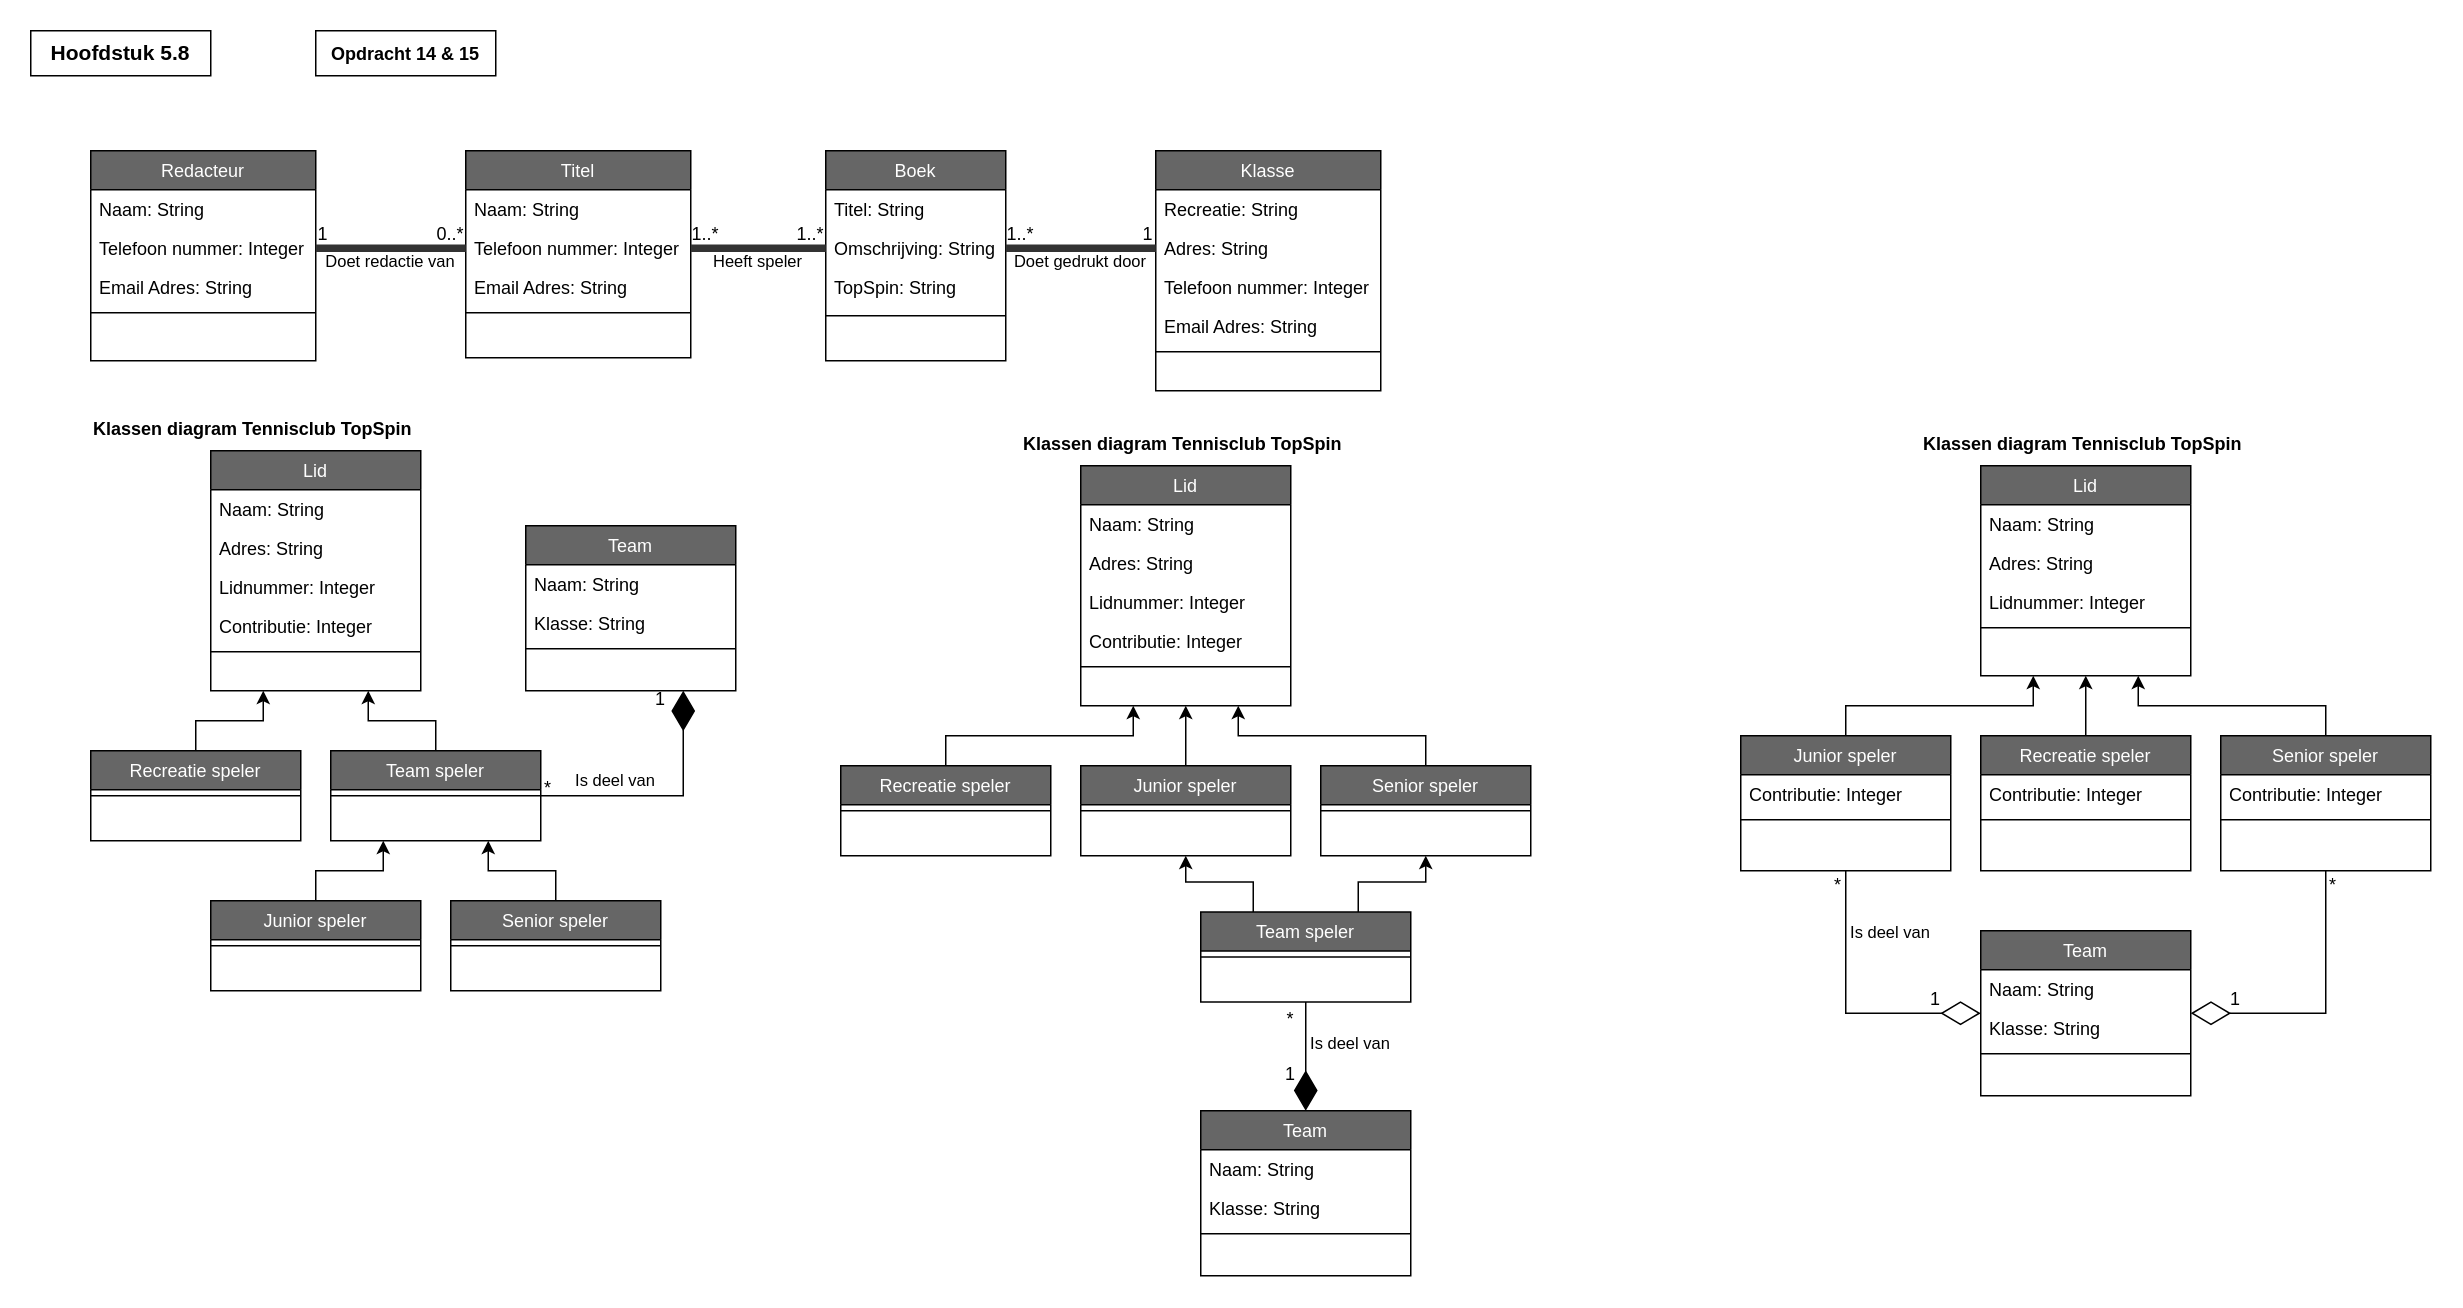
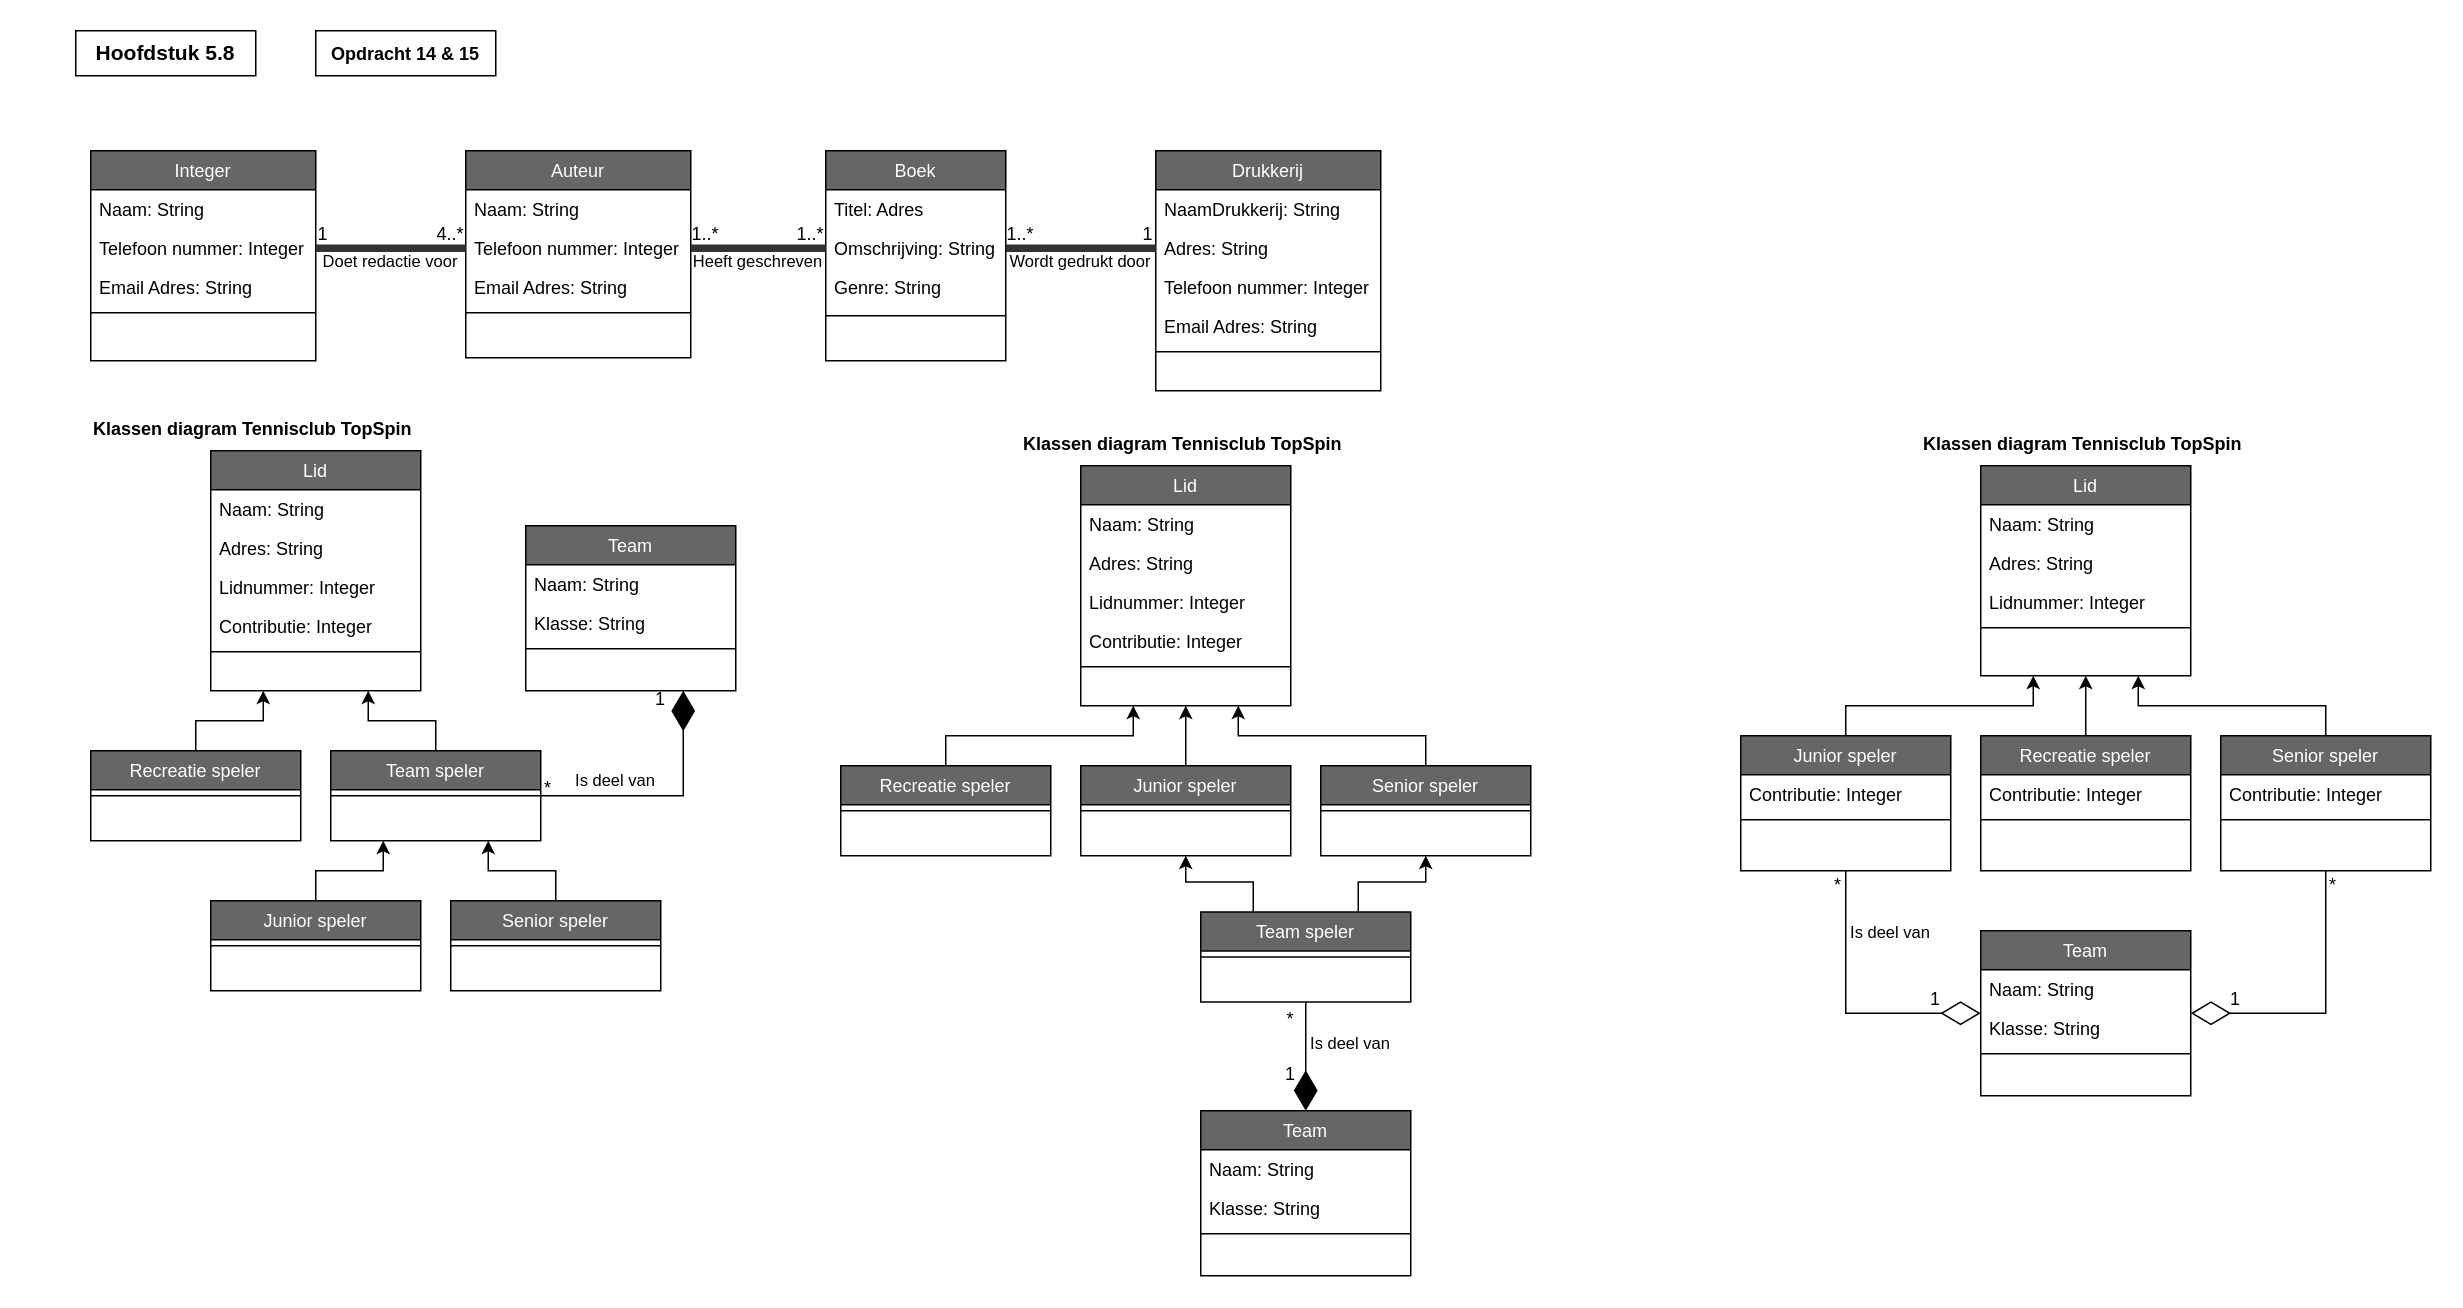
(121, 53) -> (166, 53)
(203, 171) -> (203, 171)
(578, 171) -> (578, 171)
(1268, 171) -> (1268, 171)
(888, 210) -> (885, 210)
(1240, 210) -> (1260, 210)
(451, 235) -> (451, 235)
(391, 262) -> (391, 262)
(758, 262) -> (758, 262)
(1081, 262) -> (1081, 262)
(900, 288) -> (893, 288)
